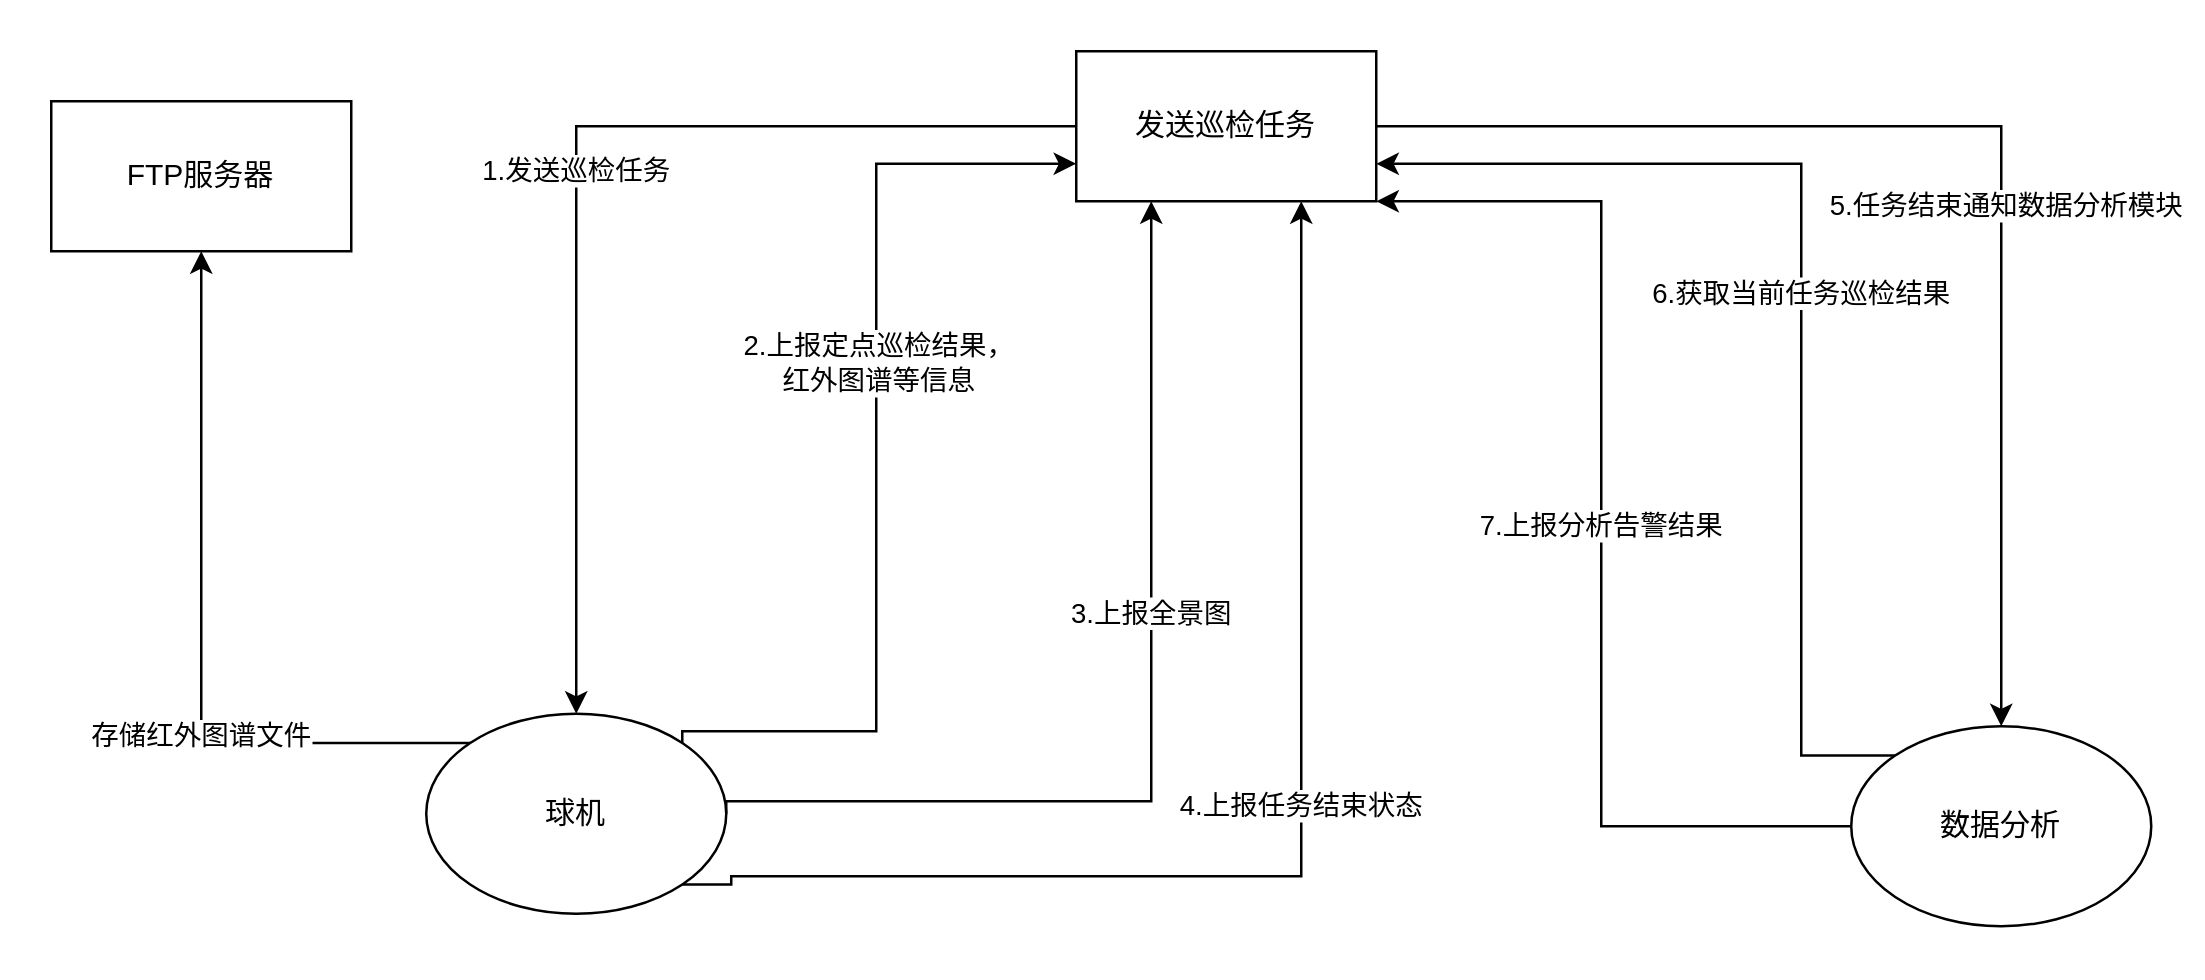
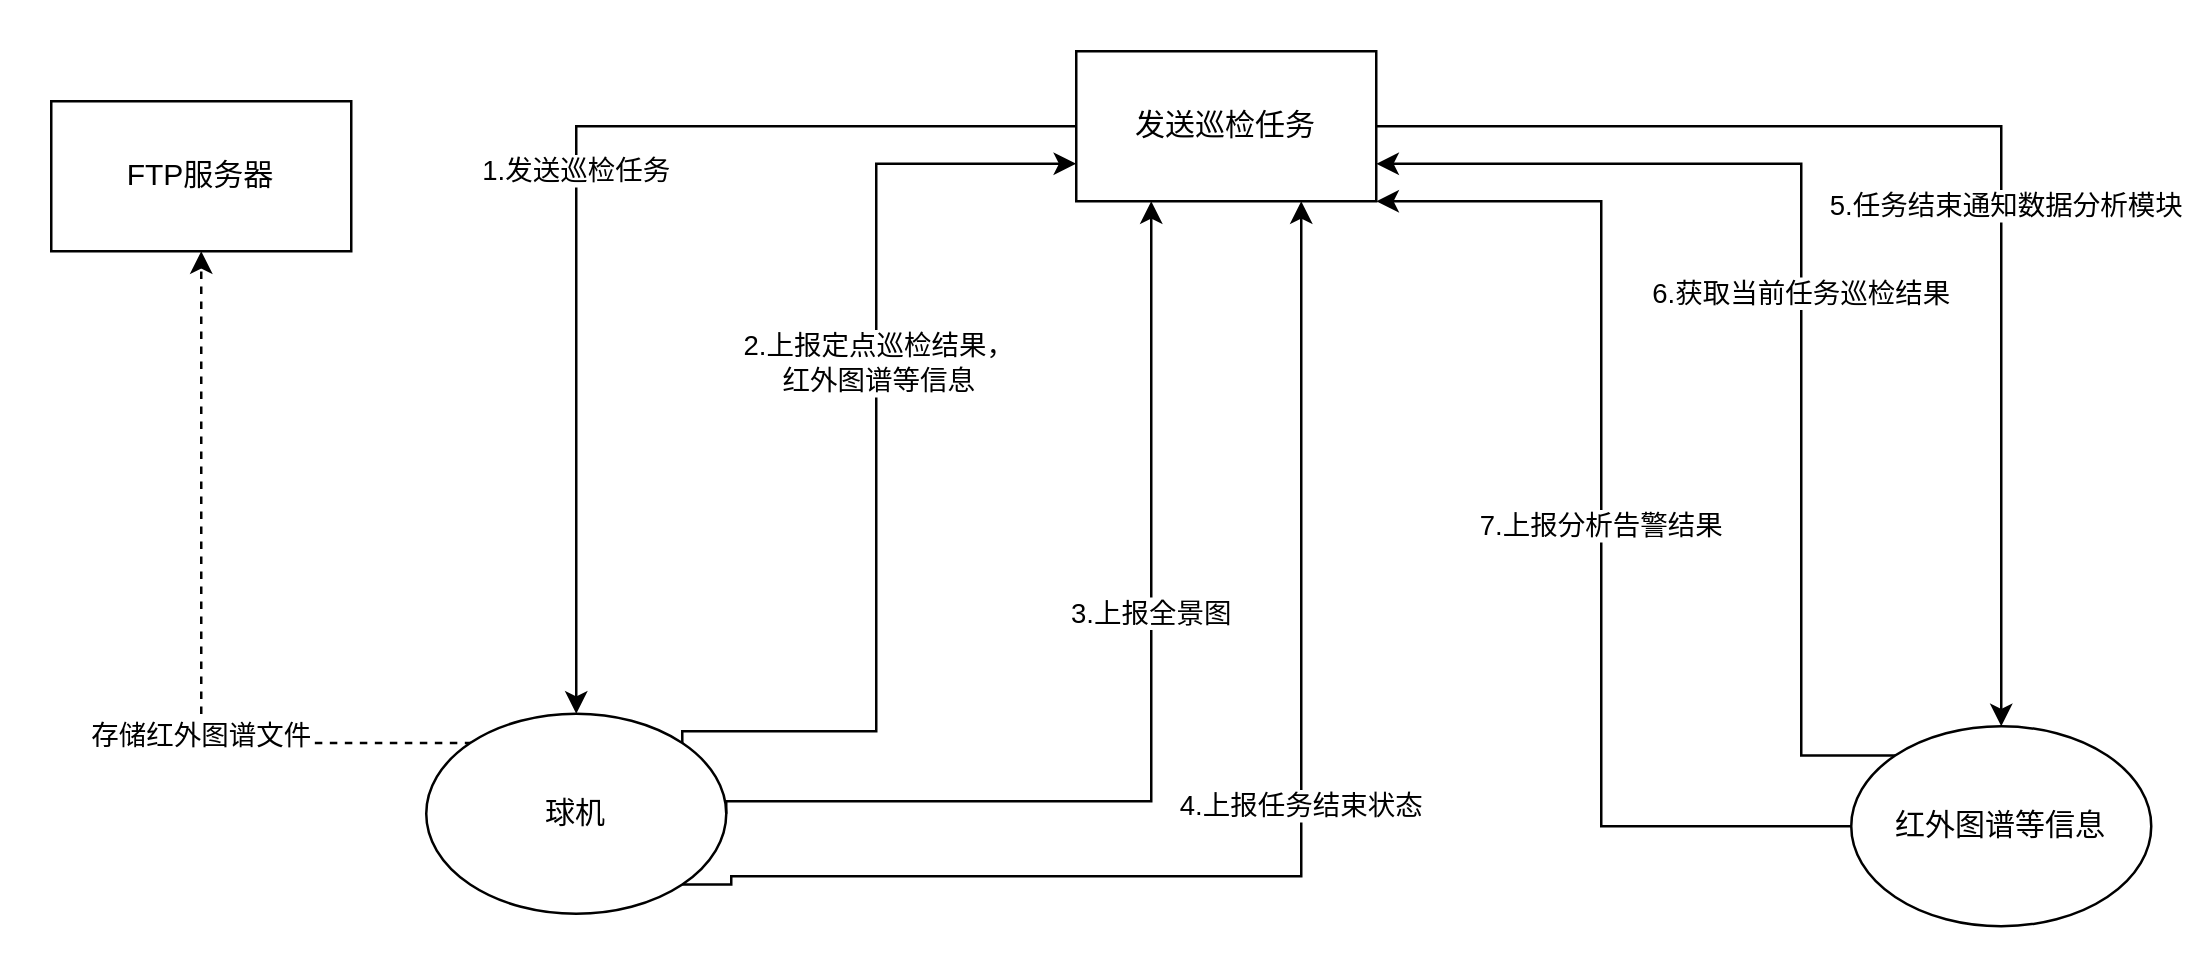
(201, 495) -> (201, 495)
(2001, 826) -> (2001, 826)
